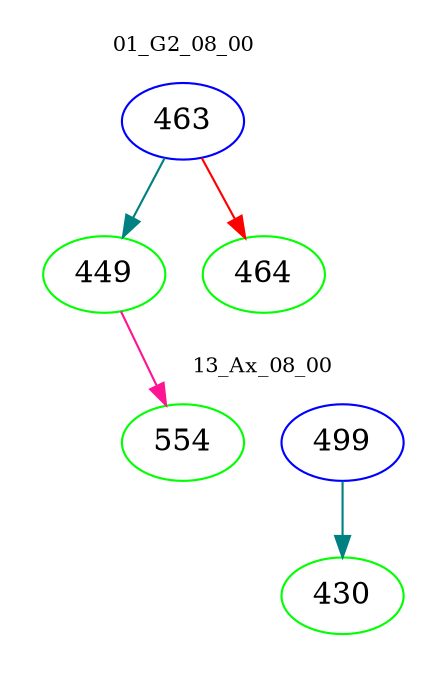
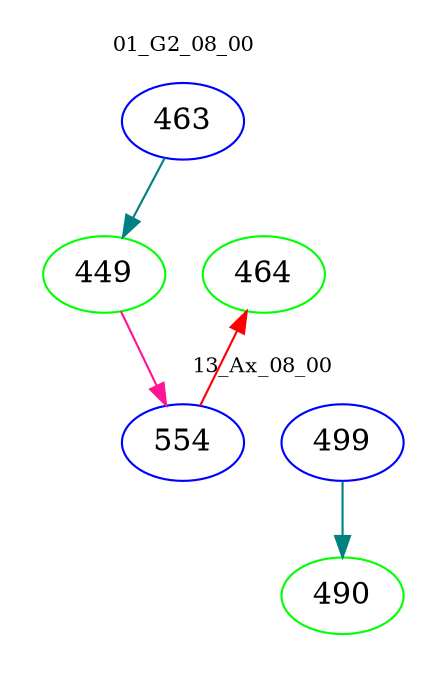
(218, 188) -> (219, 368)
(183, 443) -> (183, 443)
(343, 596) -> (343, 596)
